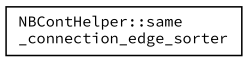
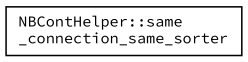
(124, 31) -> (124, 31)
